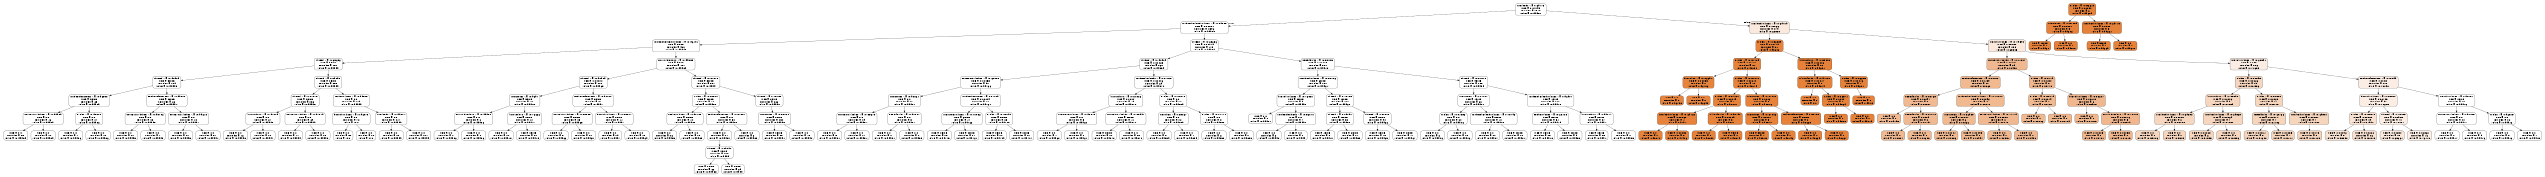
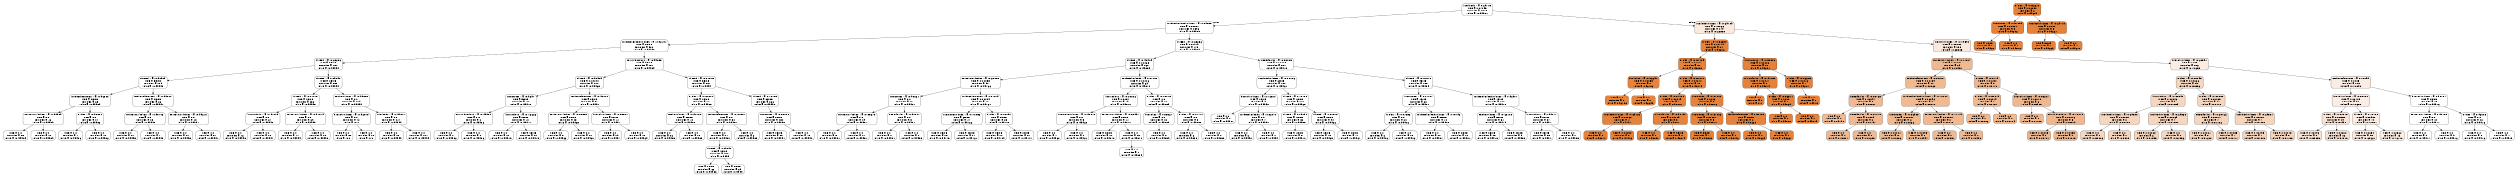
(1180, 127) -> (1132, 143)
(1350, 136) -> none
none -> (2255, 136)
